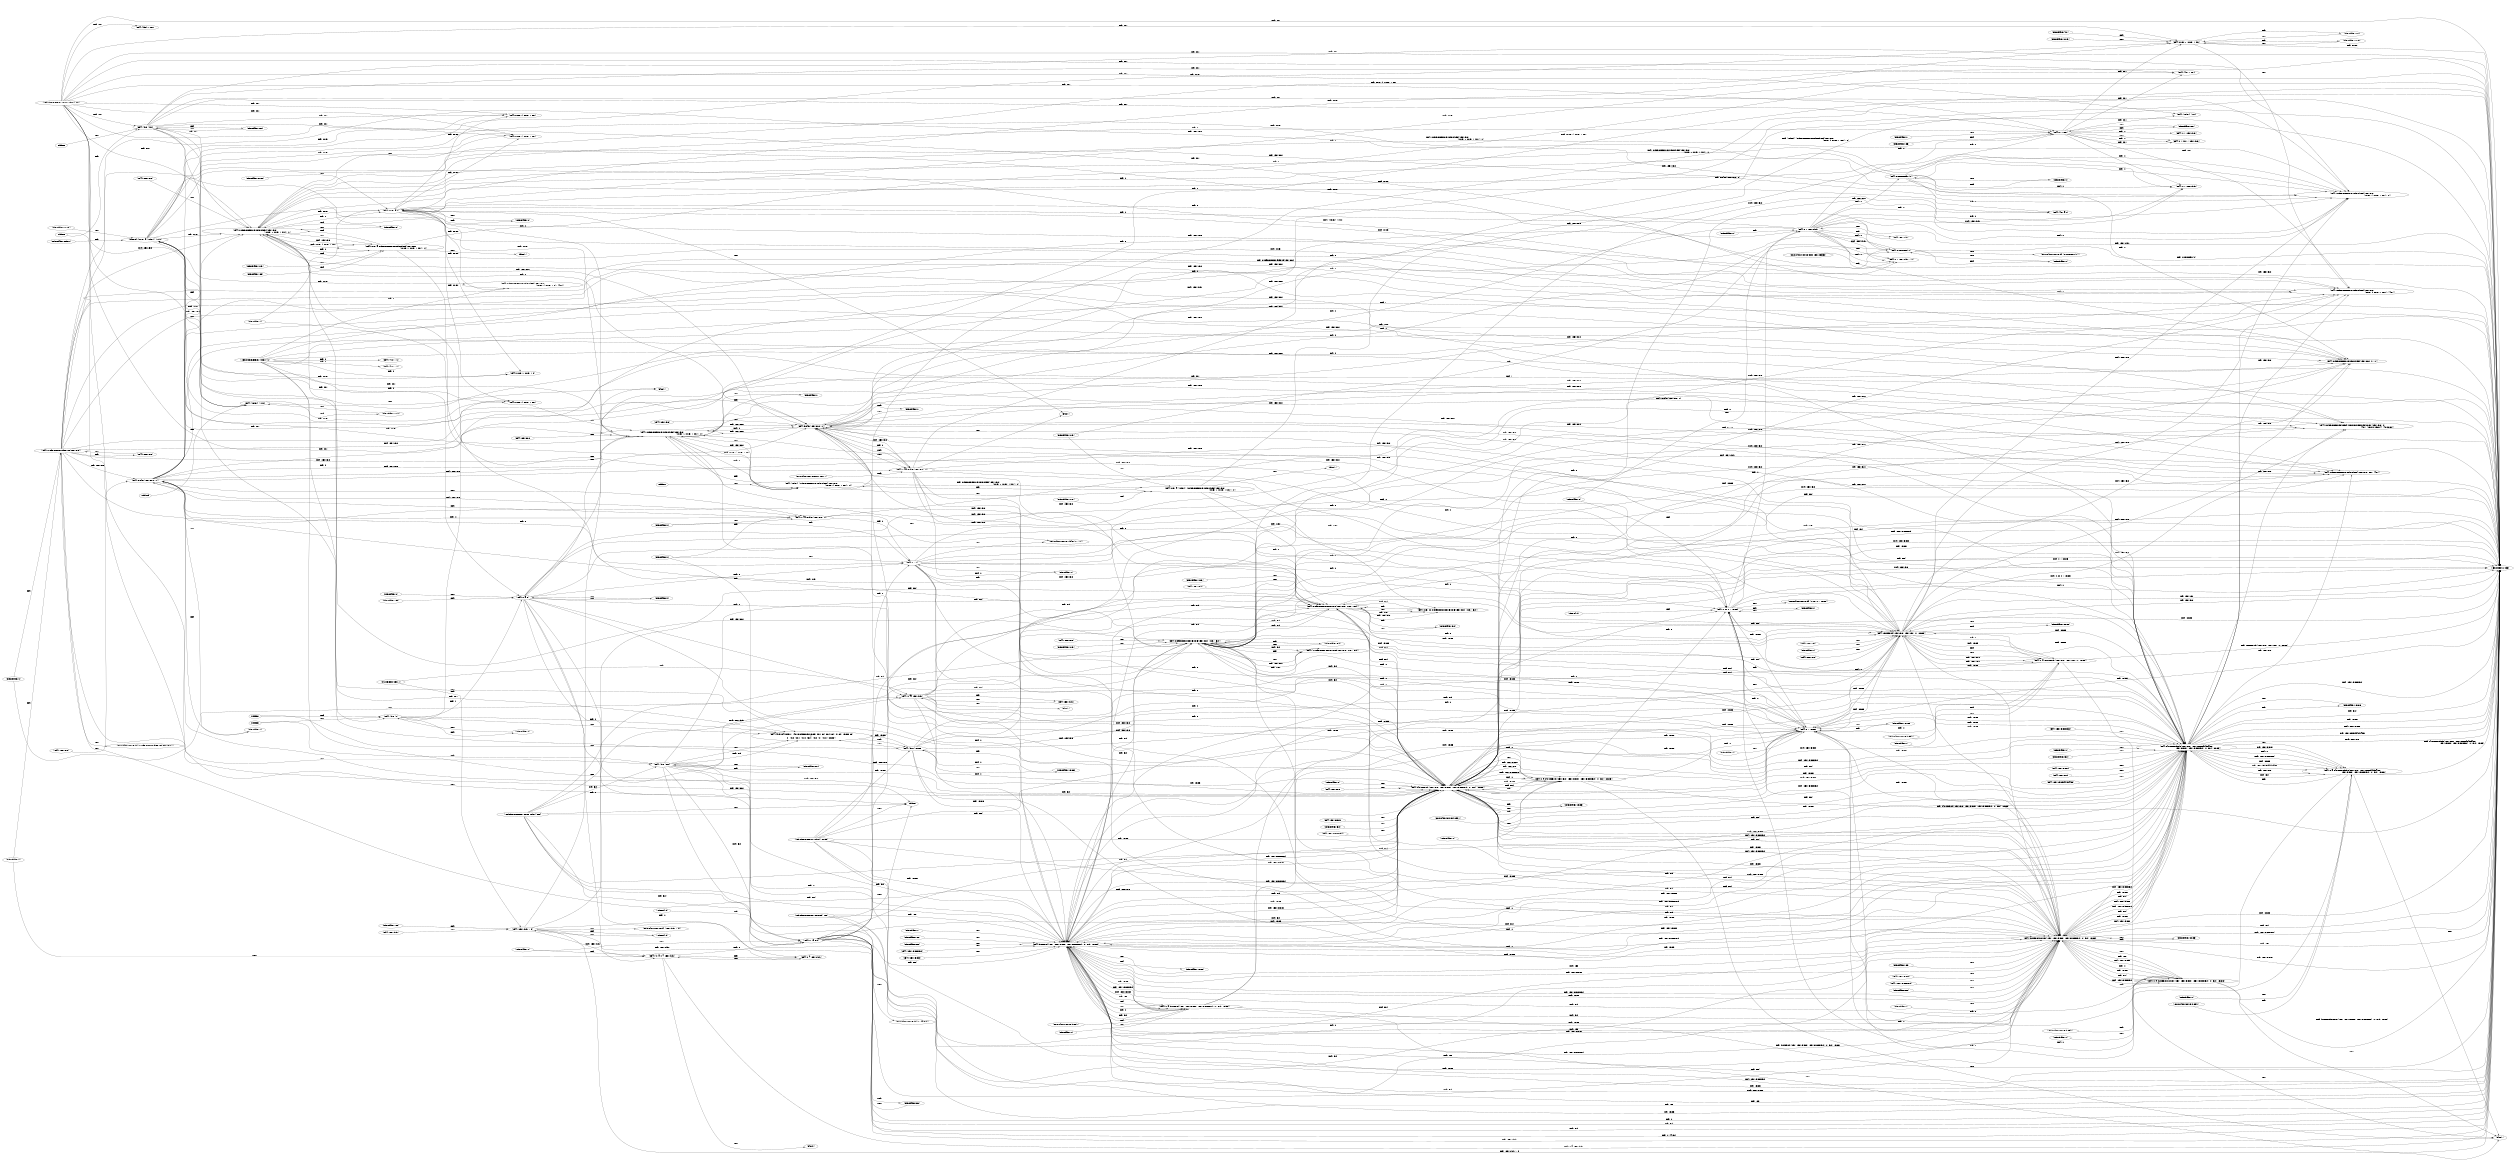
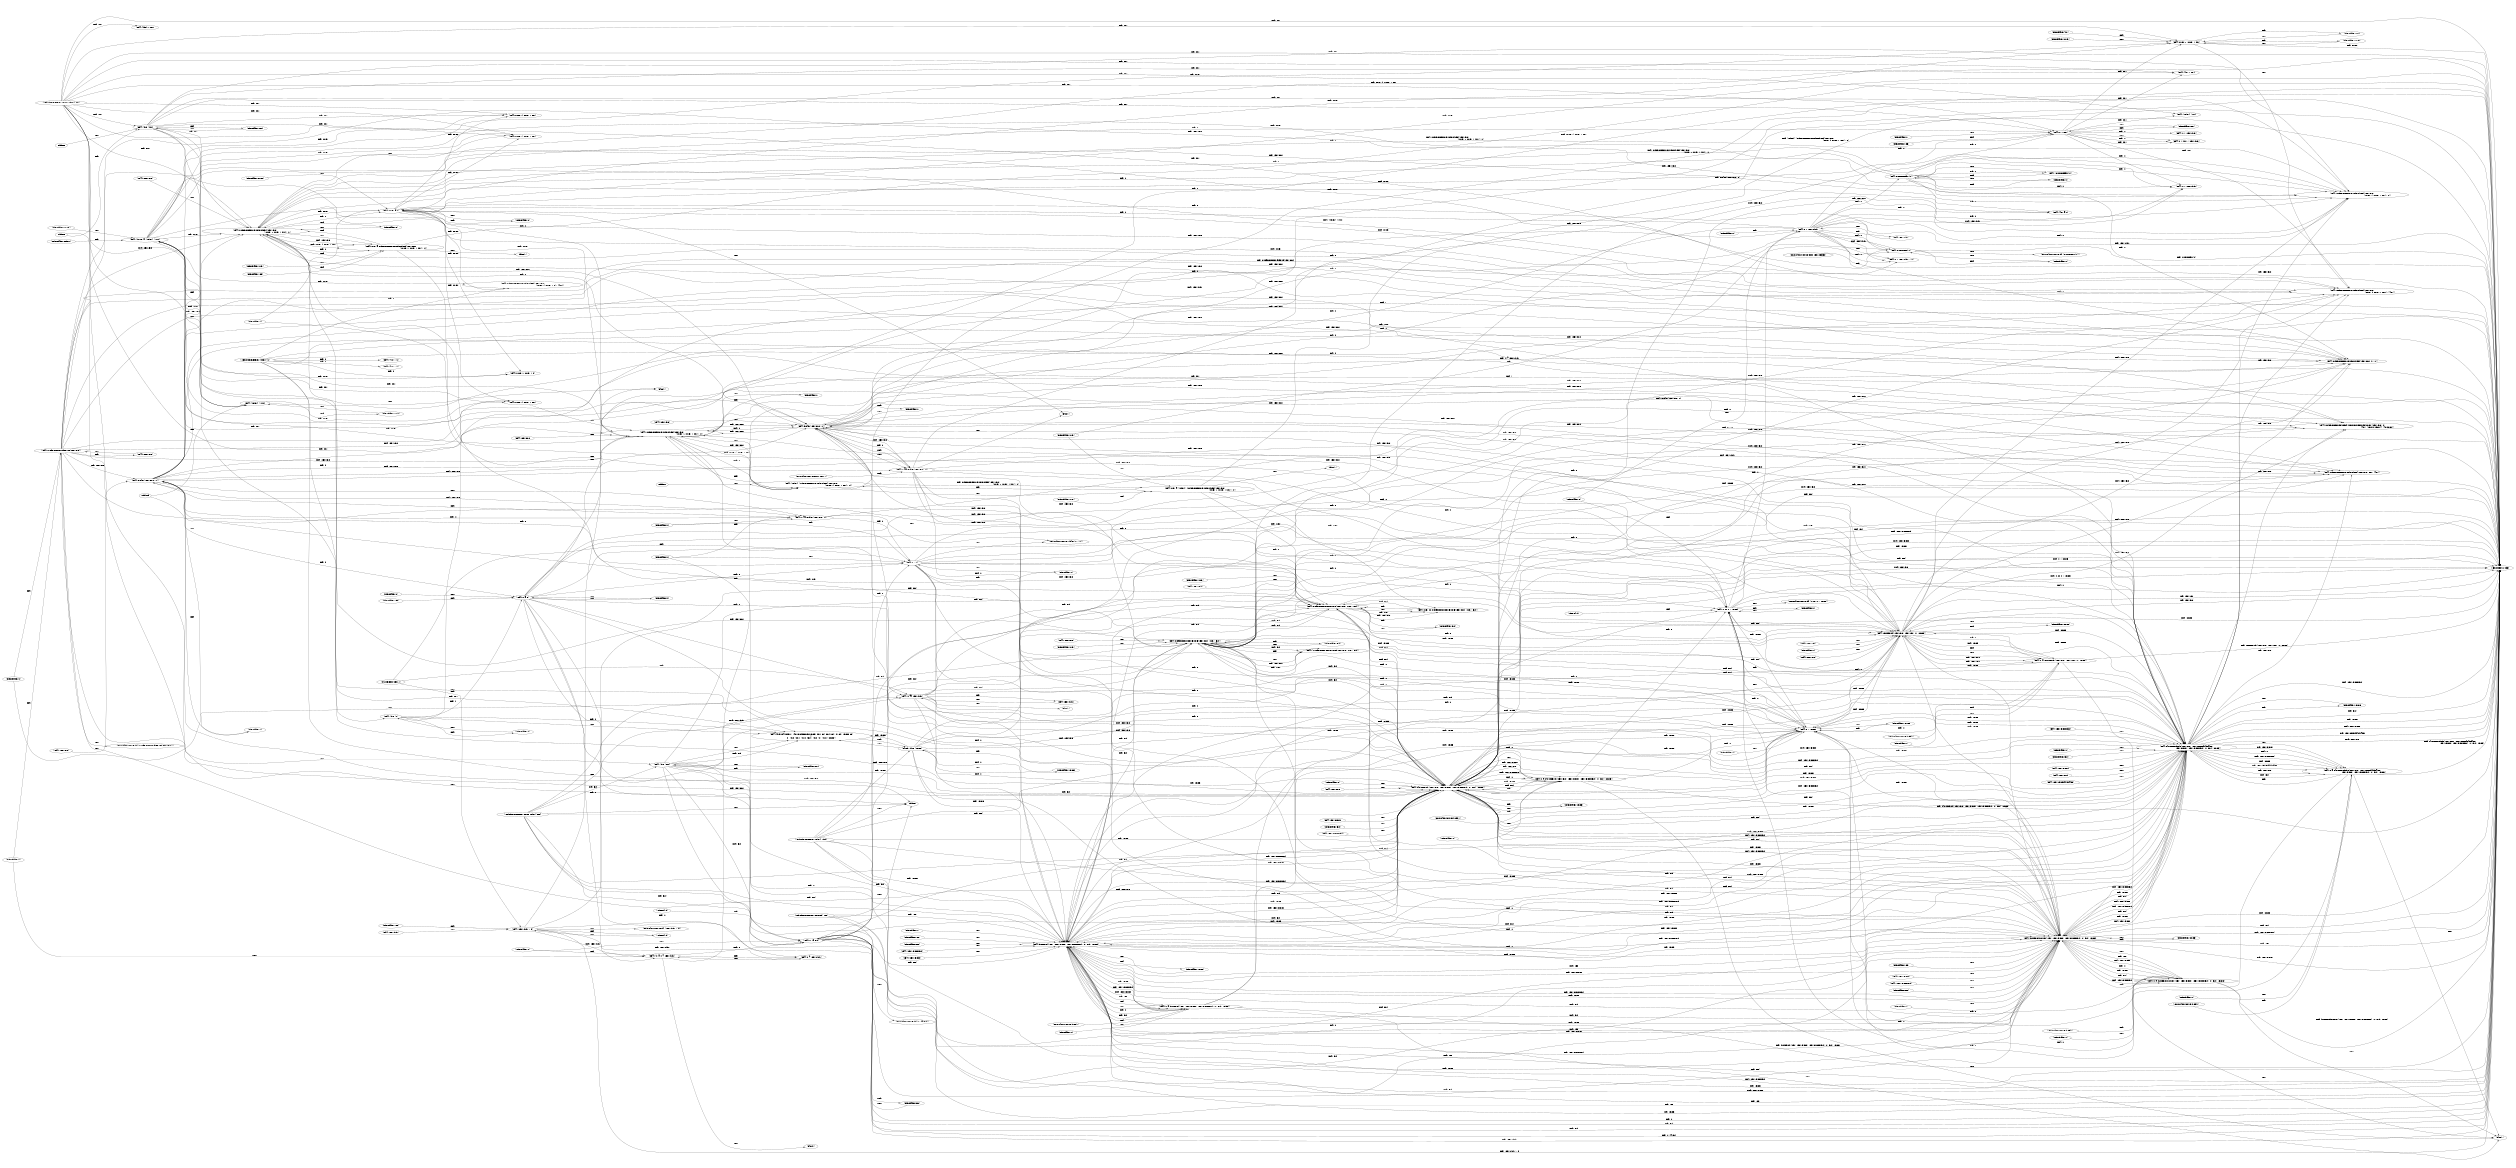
none -> (2060, 173)
(145, 240) -> (145, 240)
(1074, 246) -> none
(445, 407) -> (322, 565)
none -> (618, 547)
(2180, 675) -> none
(255, 716) -> none
(255, 723) -> none
(912, 749) -> (912, 749)
(811, 840) -> (811, 840)
(1819, 1147) -> (1231, 365)
